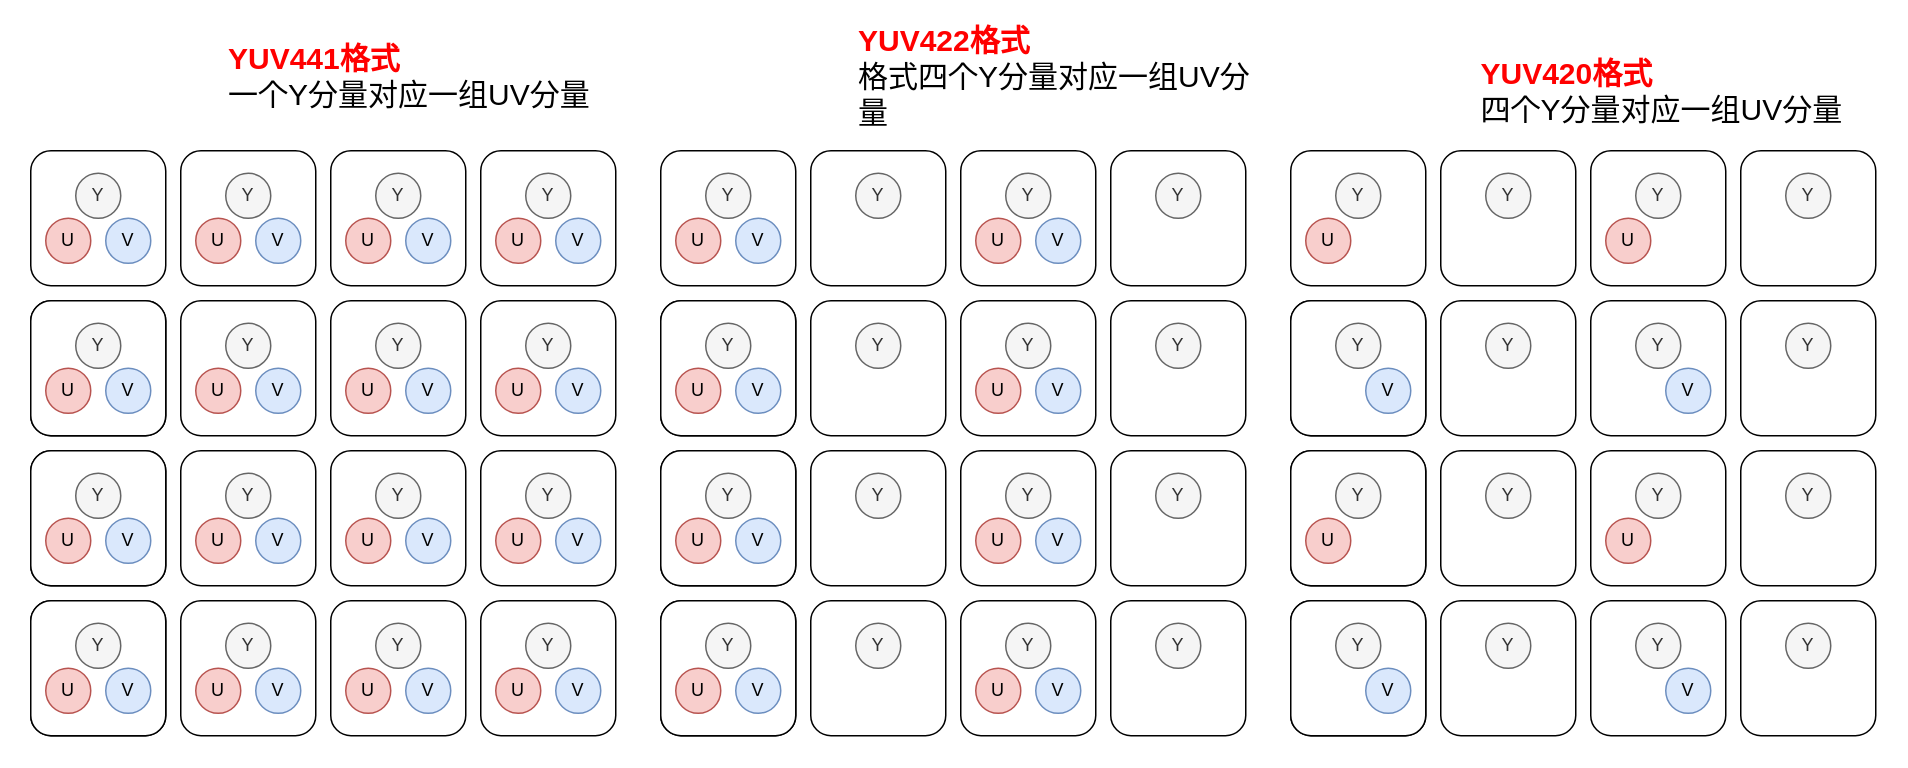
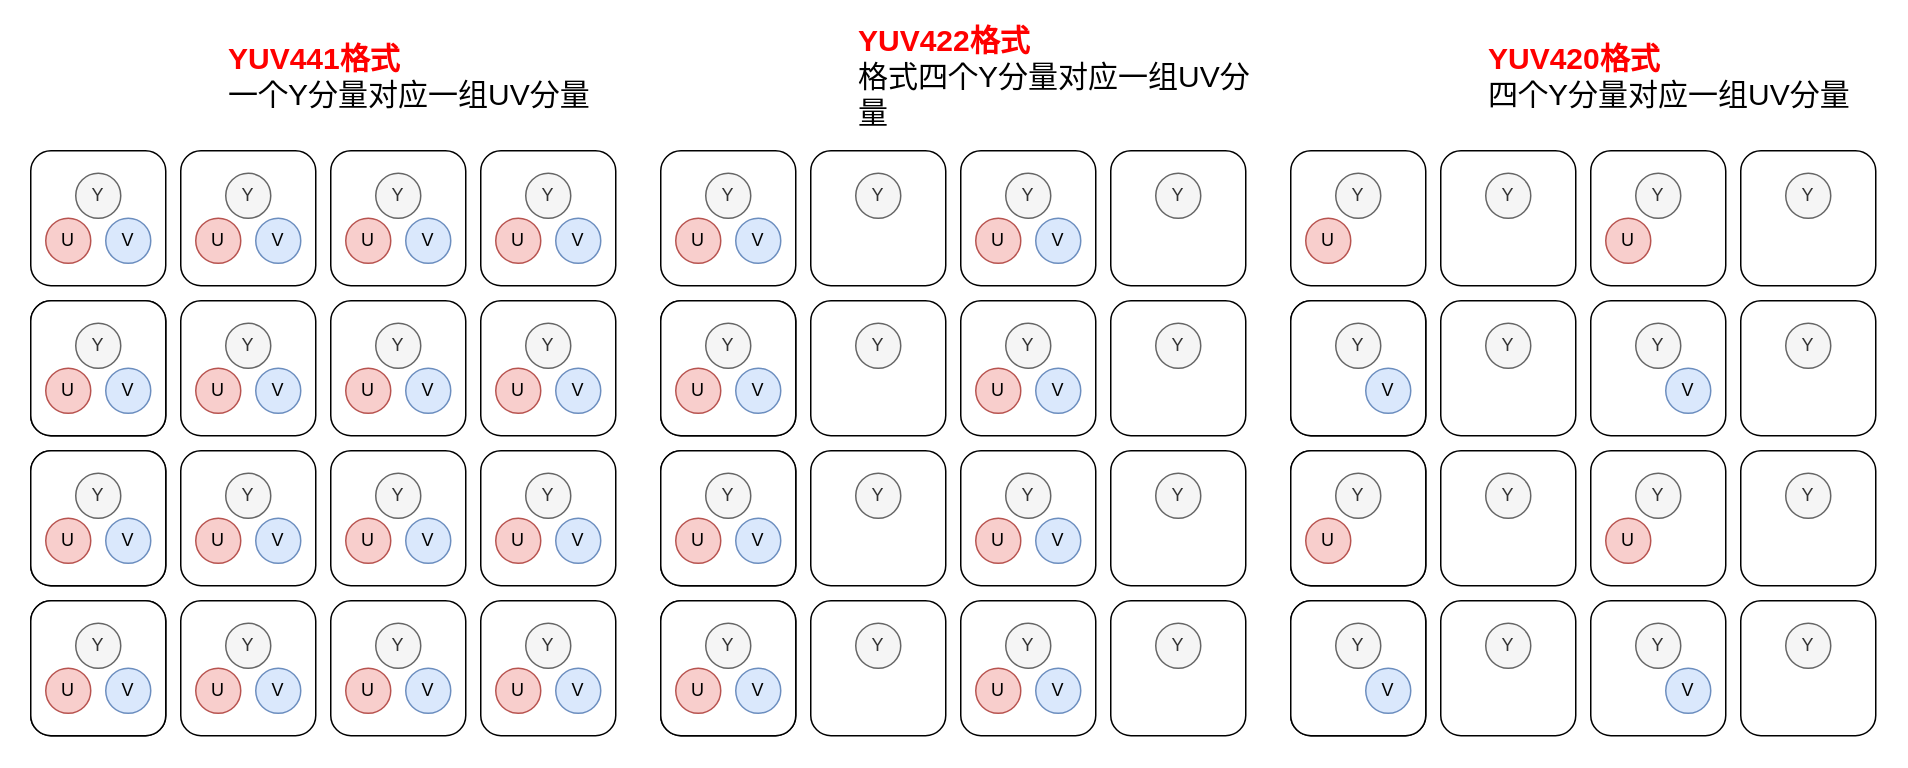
(1673, 91) -> (1681, 76)
